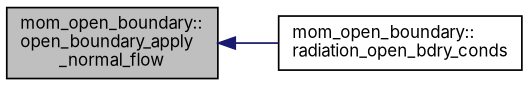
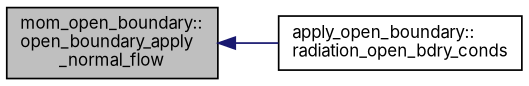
(400, 43) -> (400, 43)
